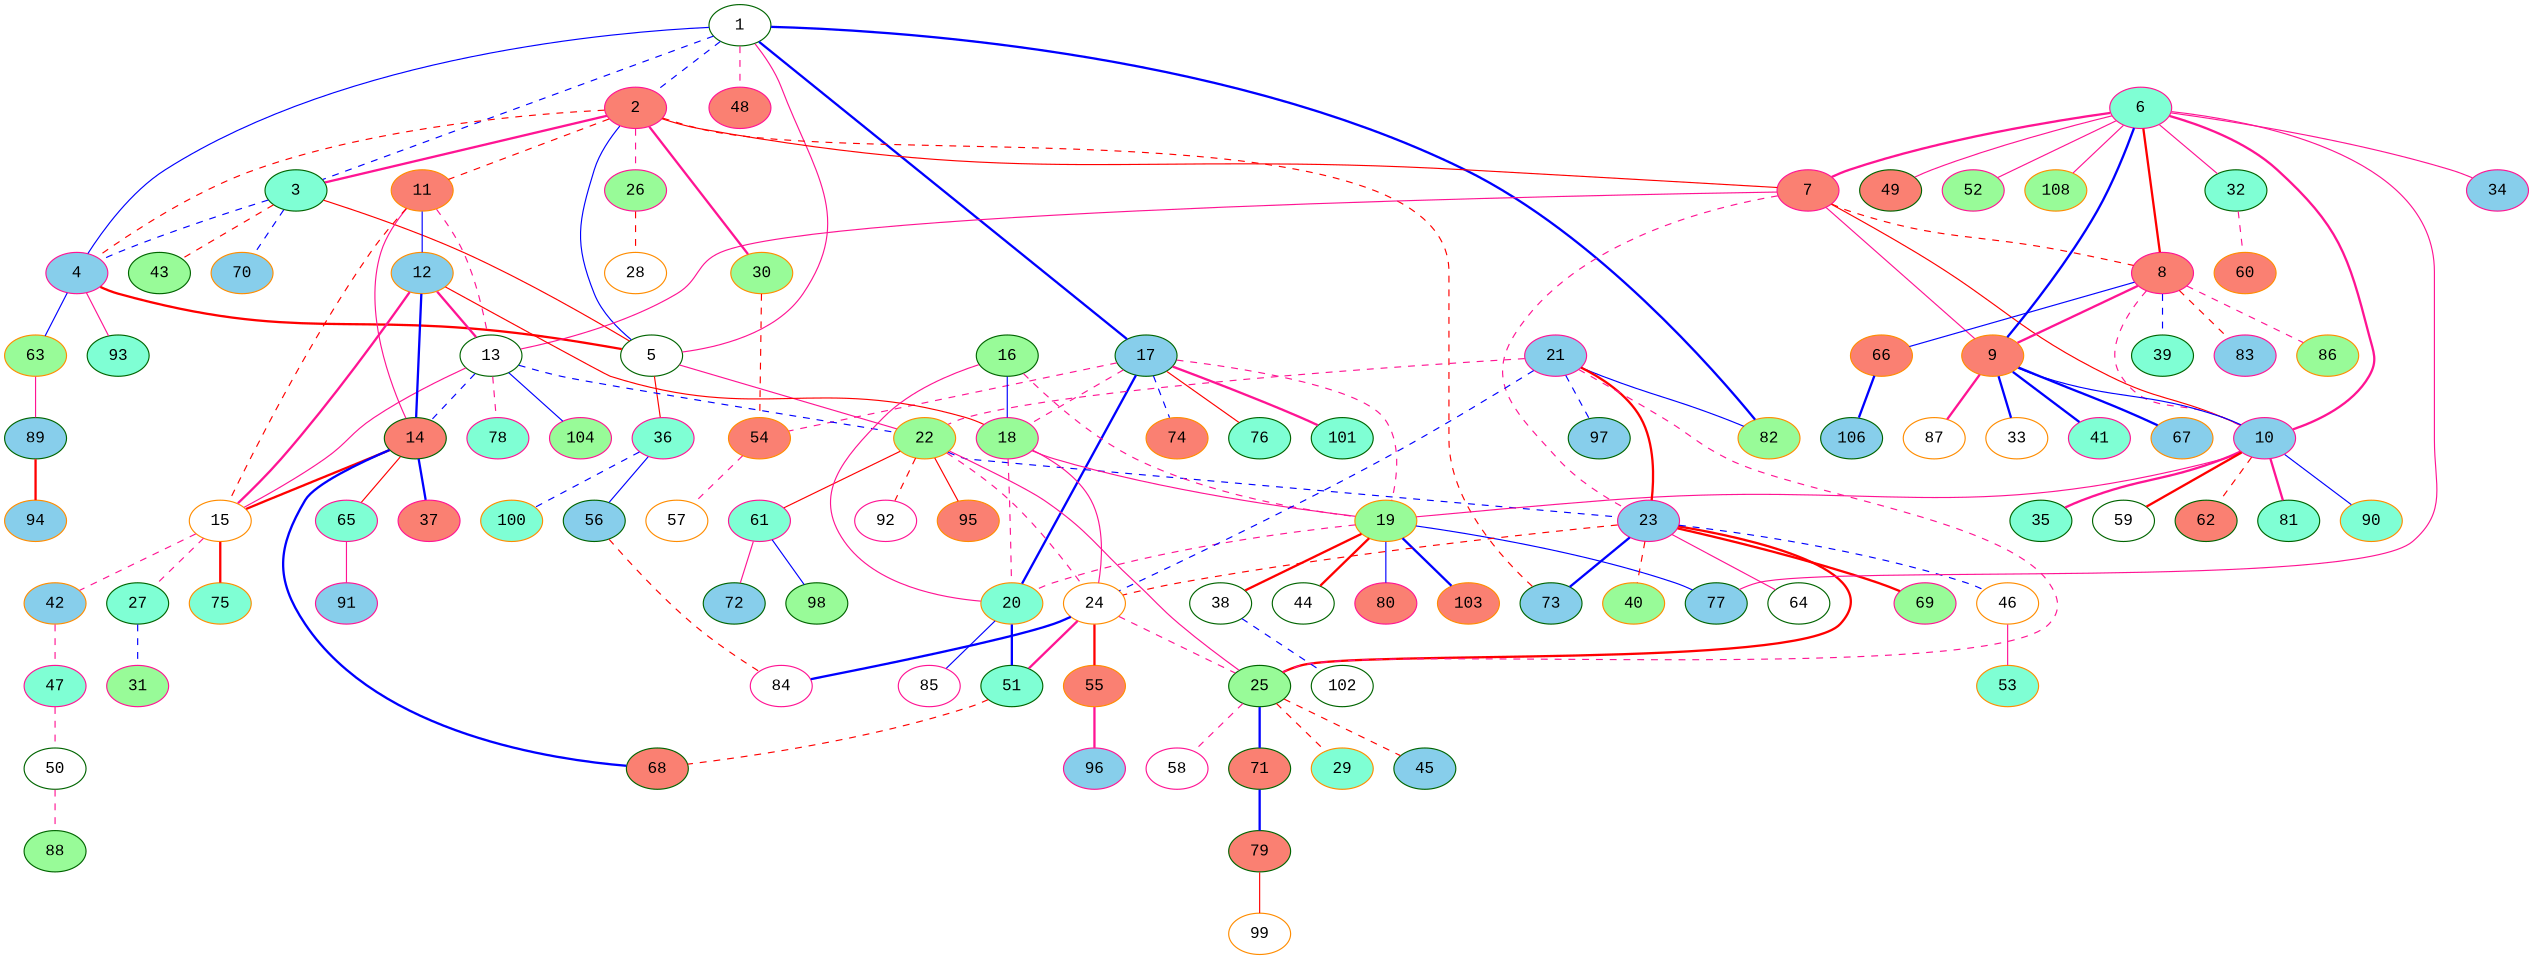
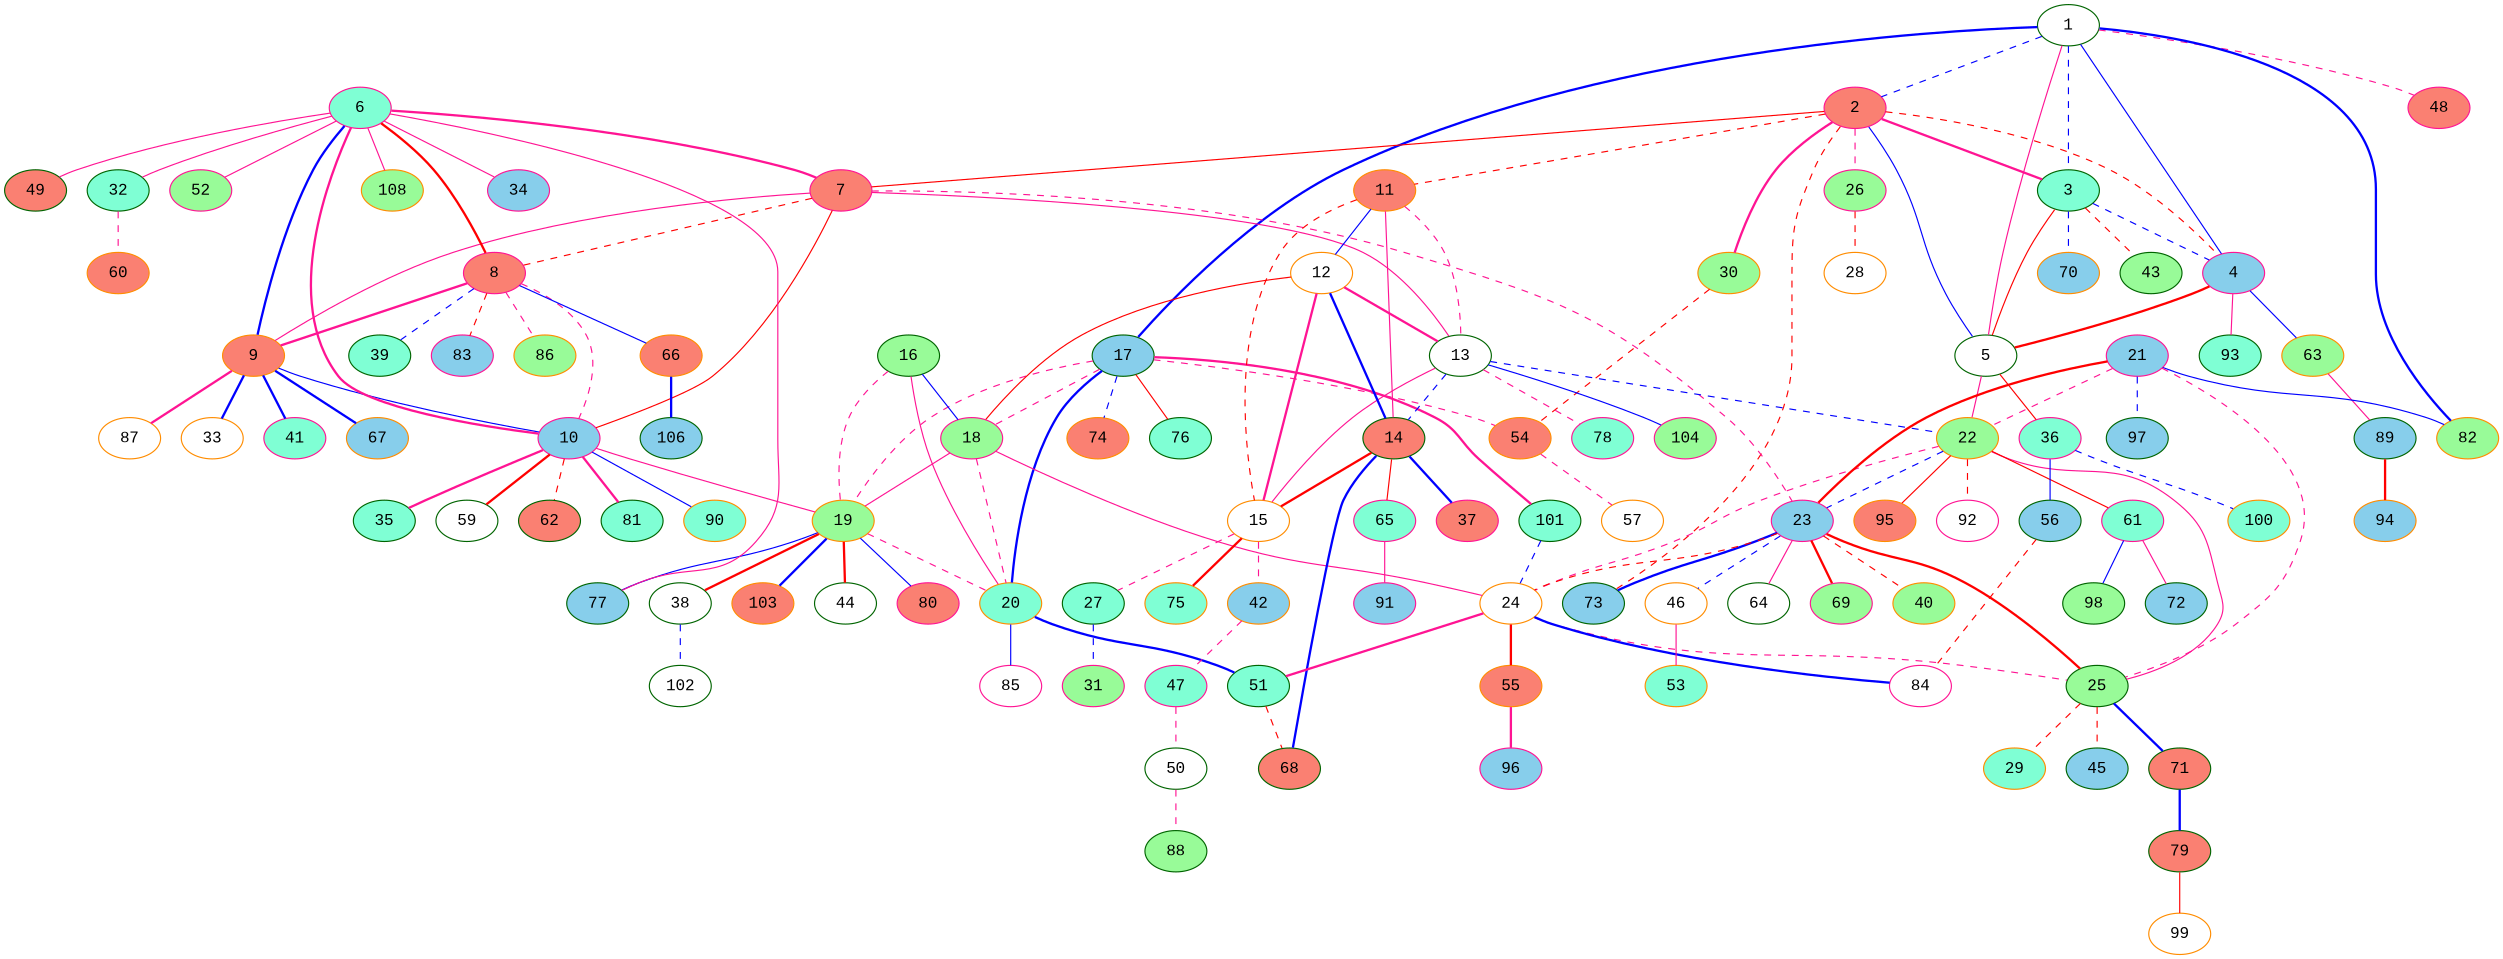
(422, 273) -> (1322, 273)
(1340, 482) -> (1530, 562)
(1177, 769) -> none
